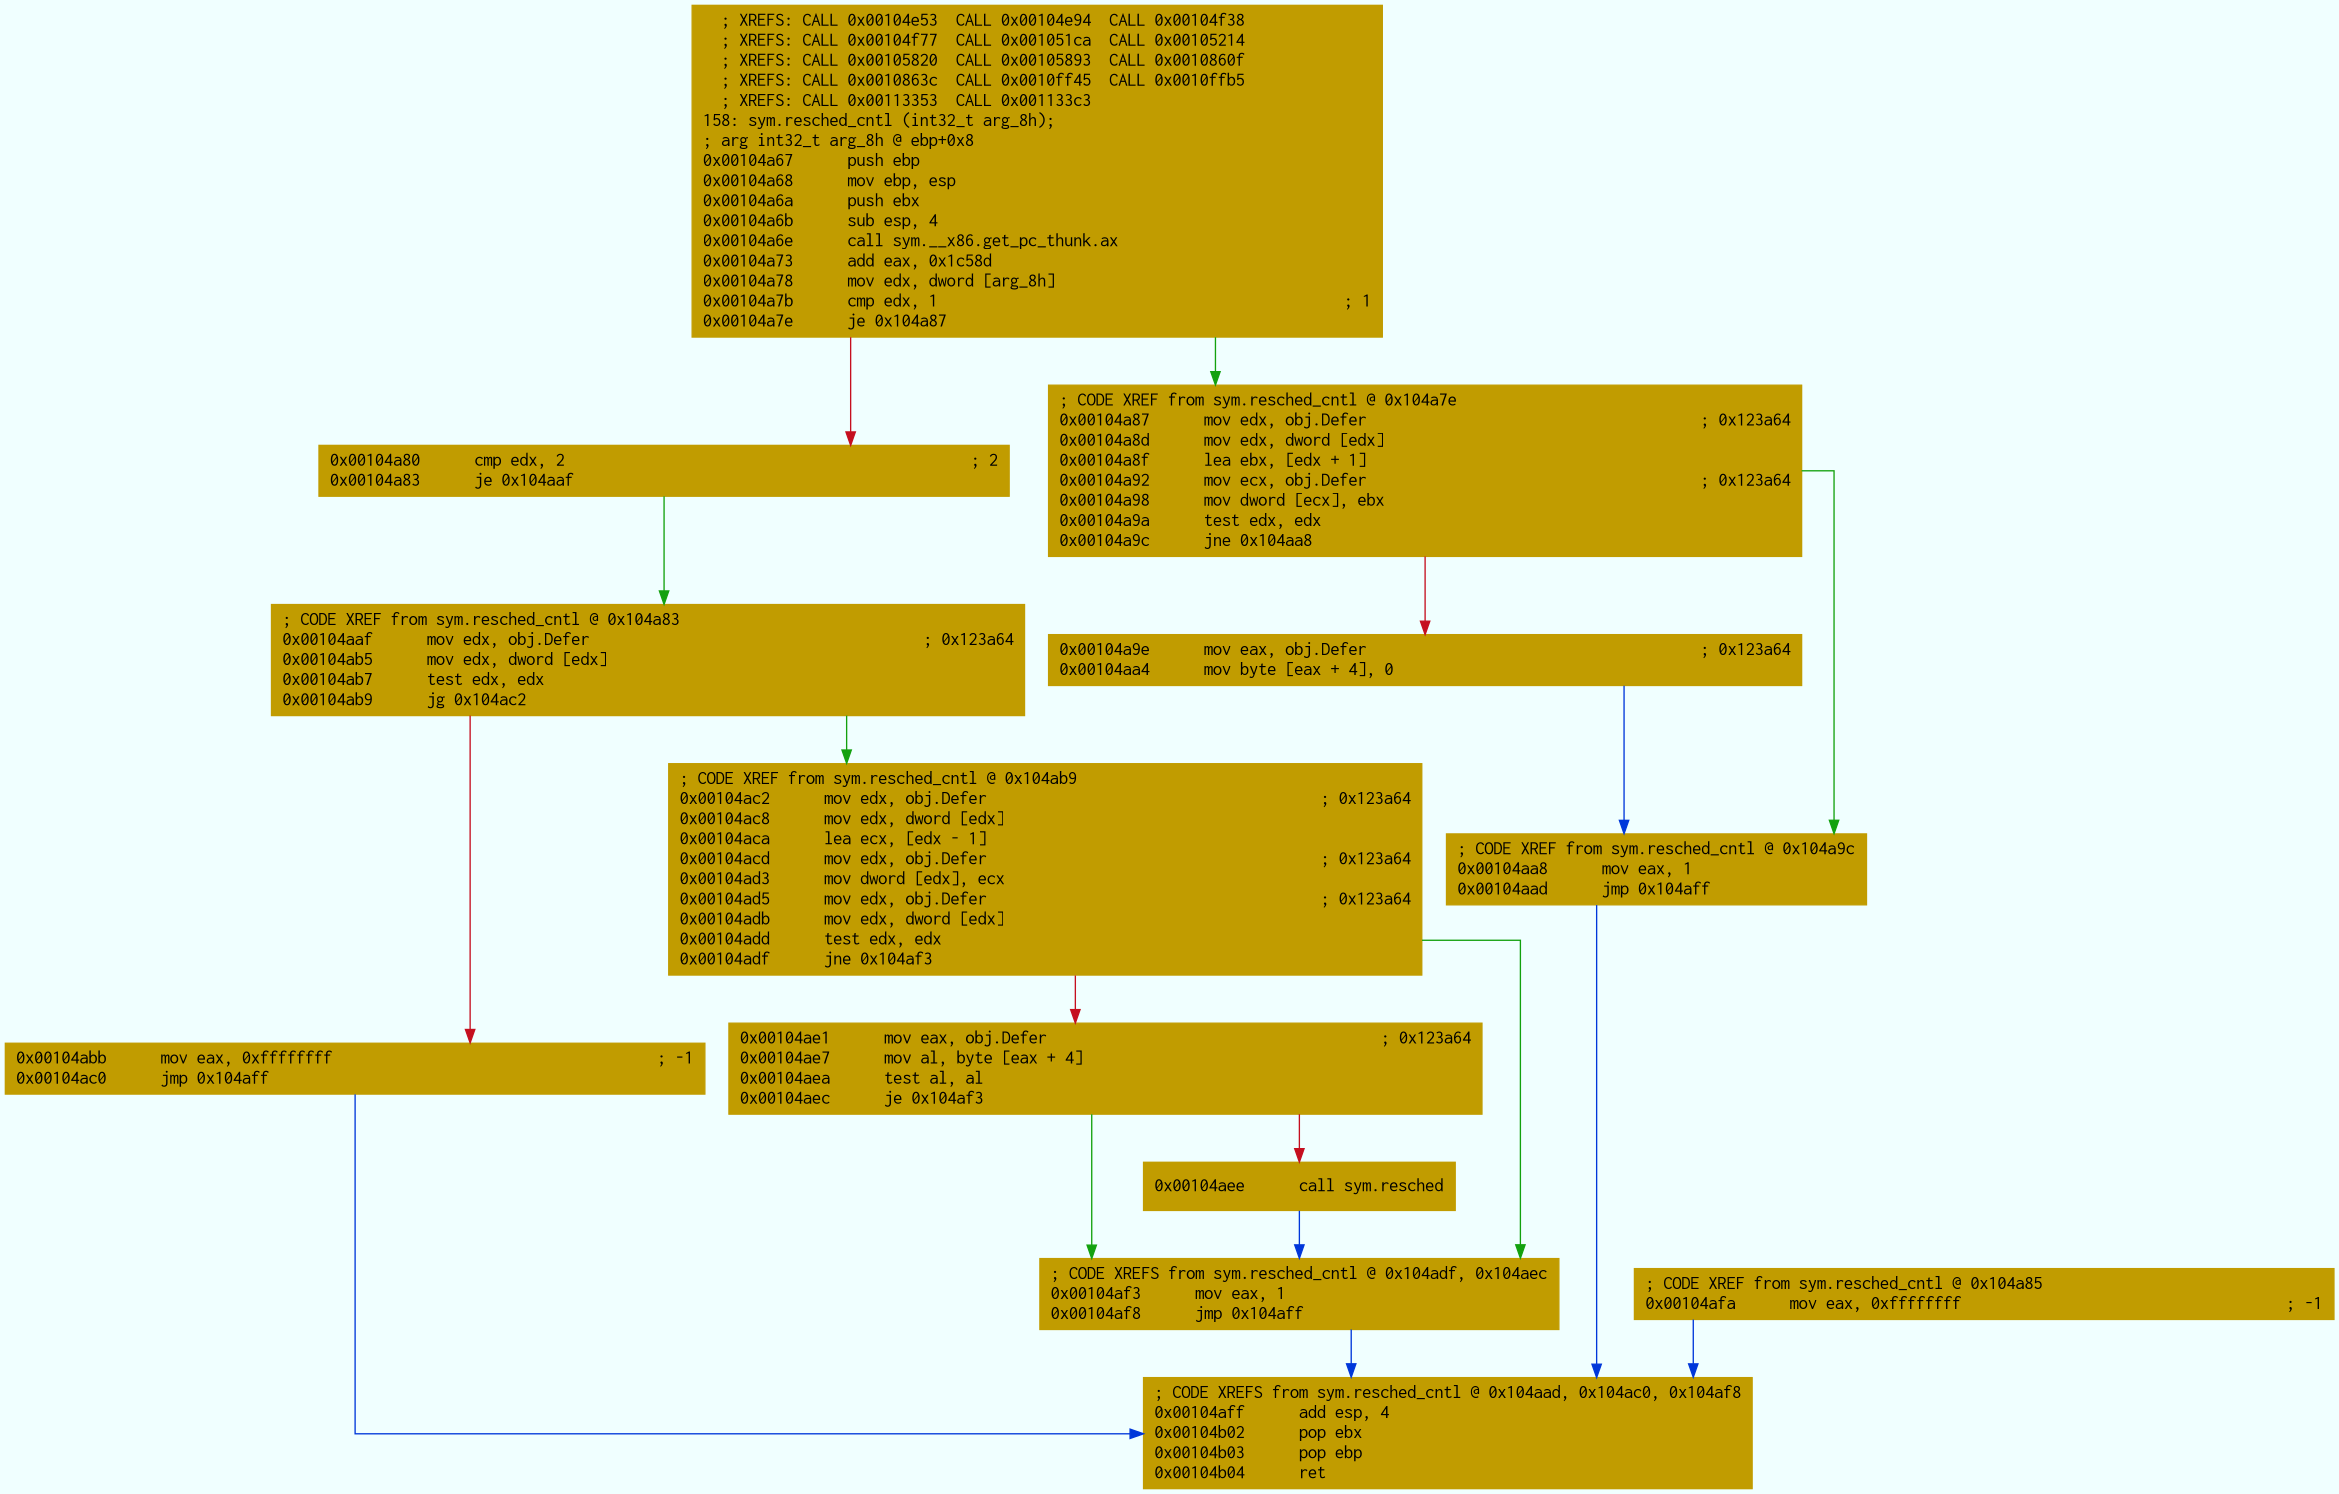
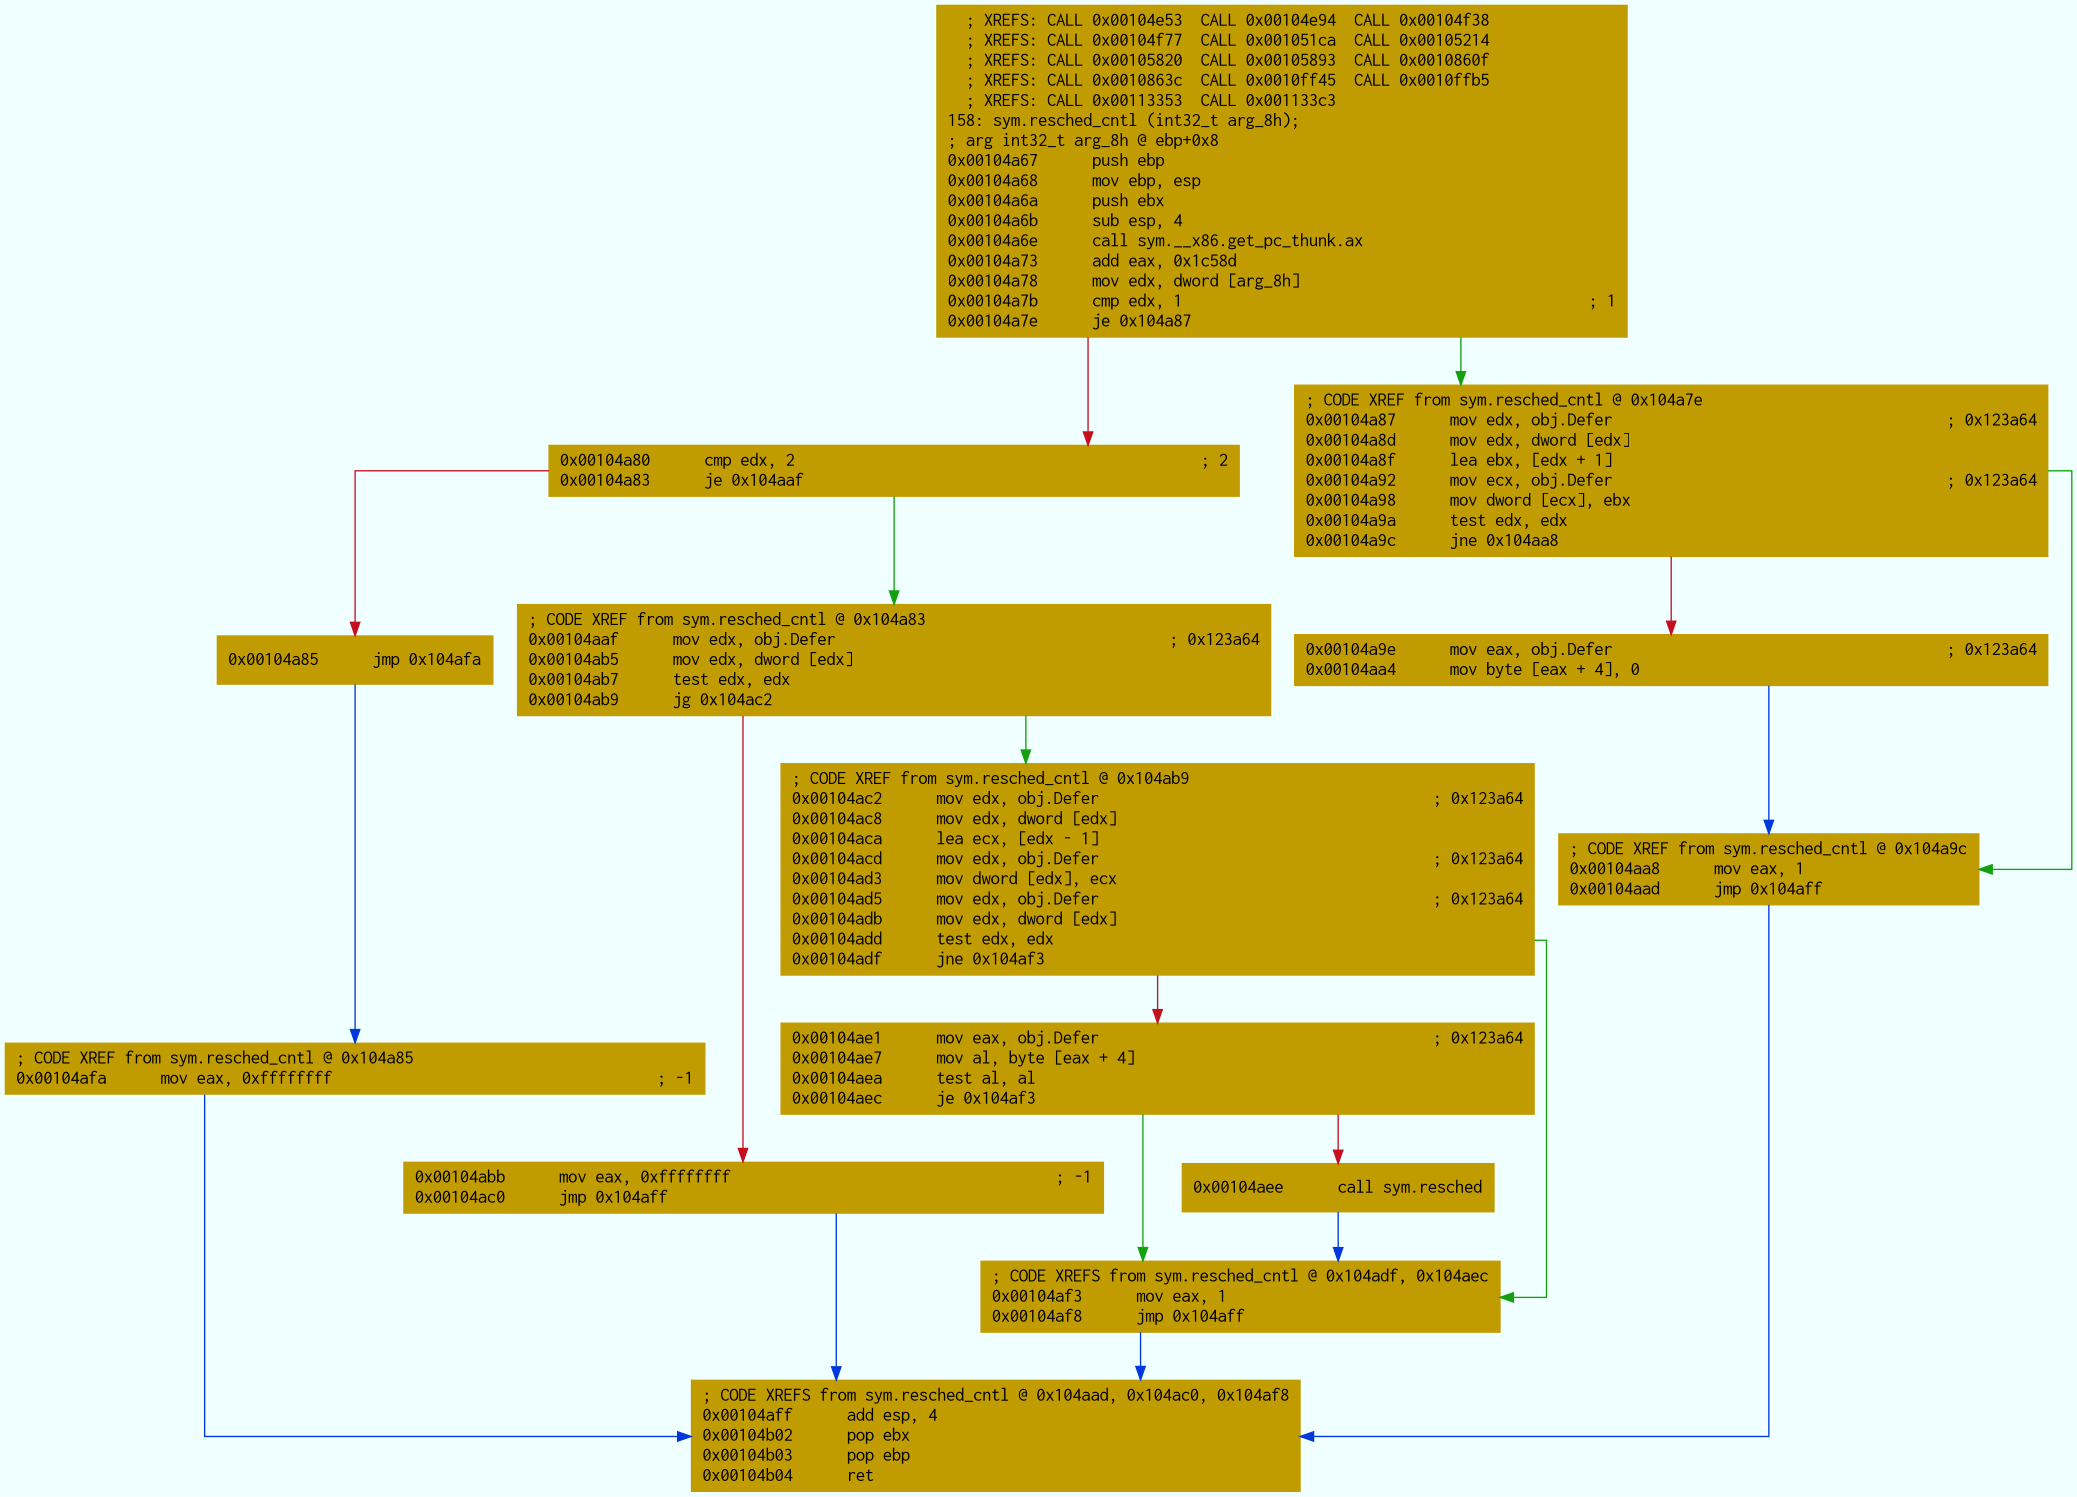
none -> (355, 660)
